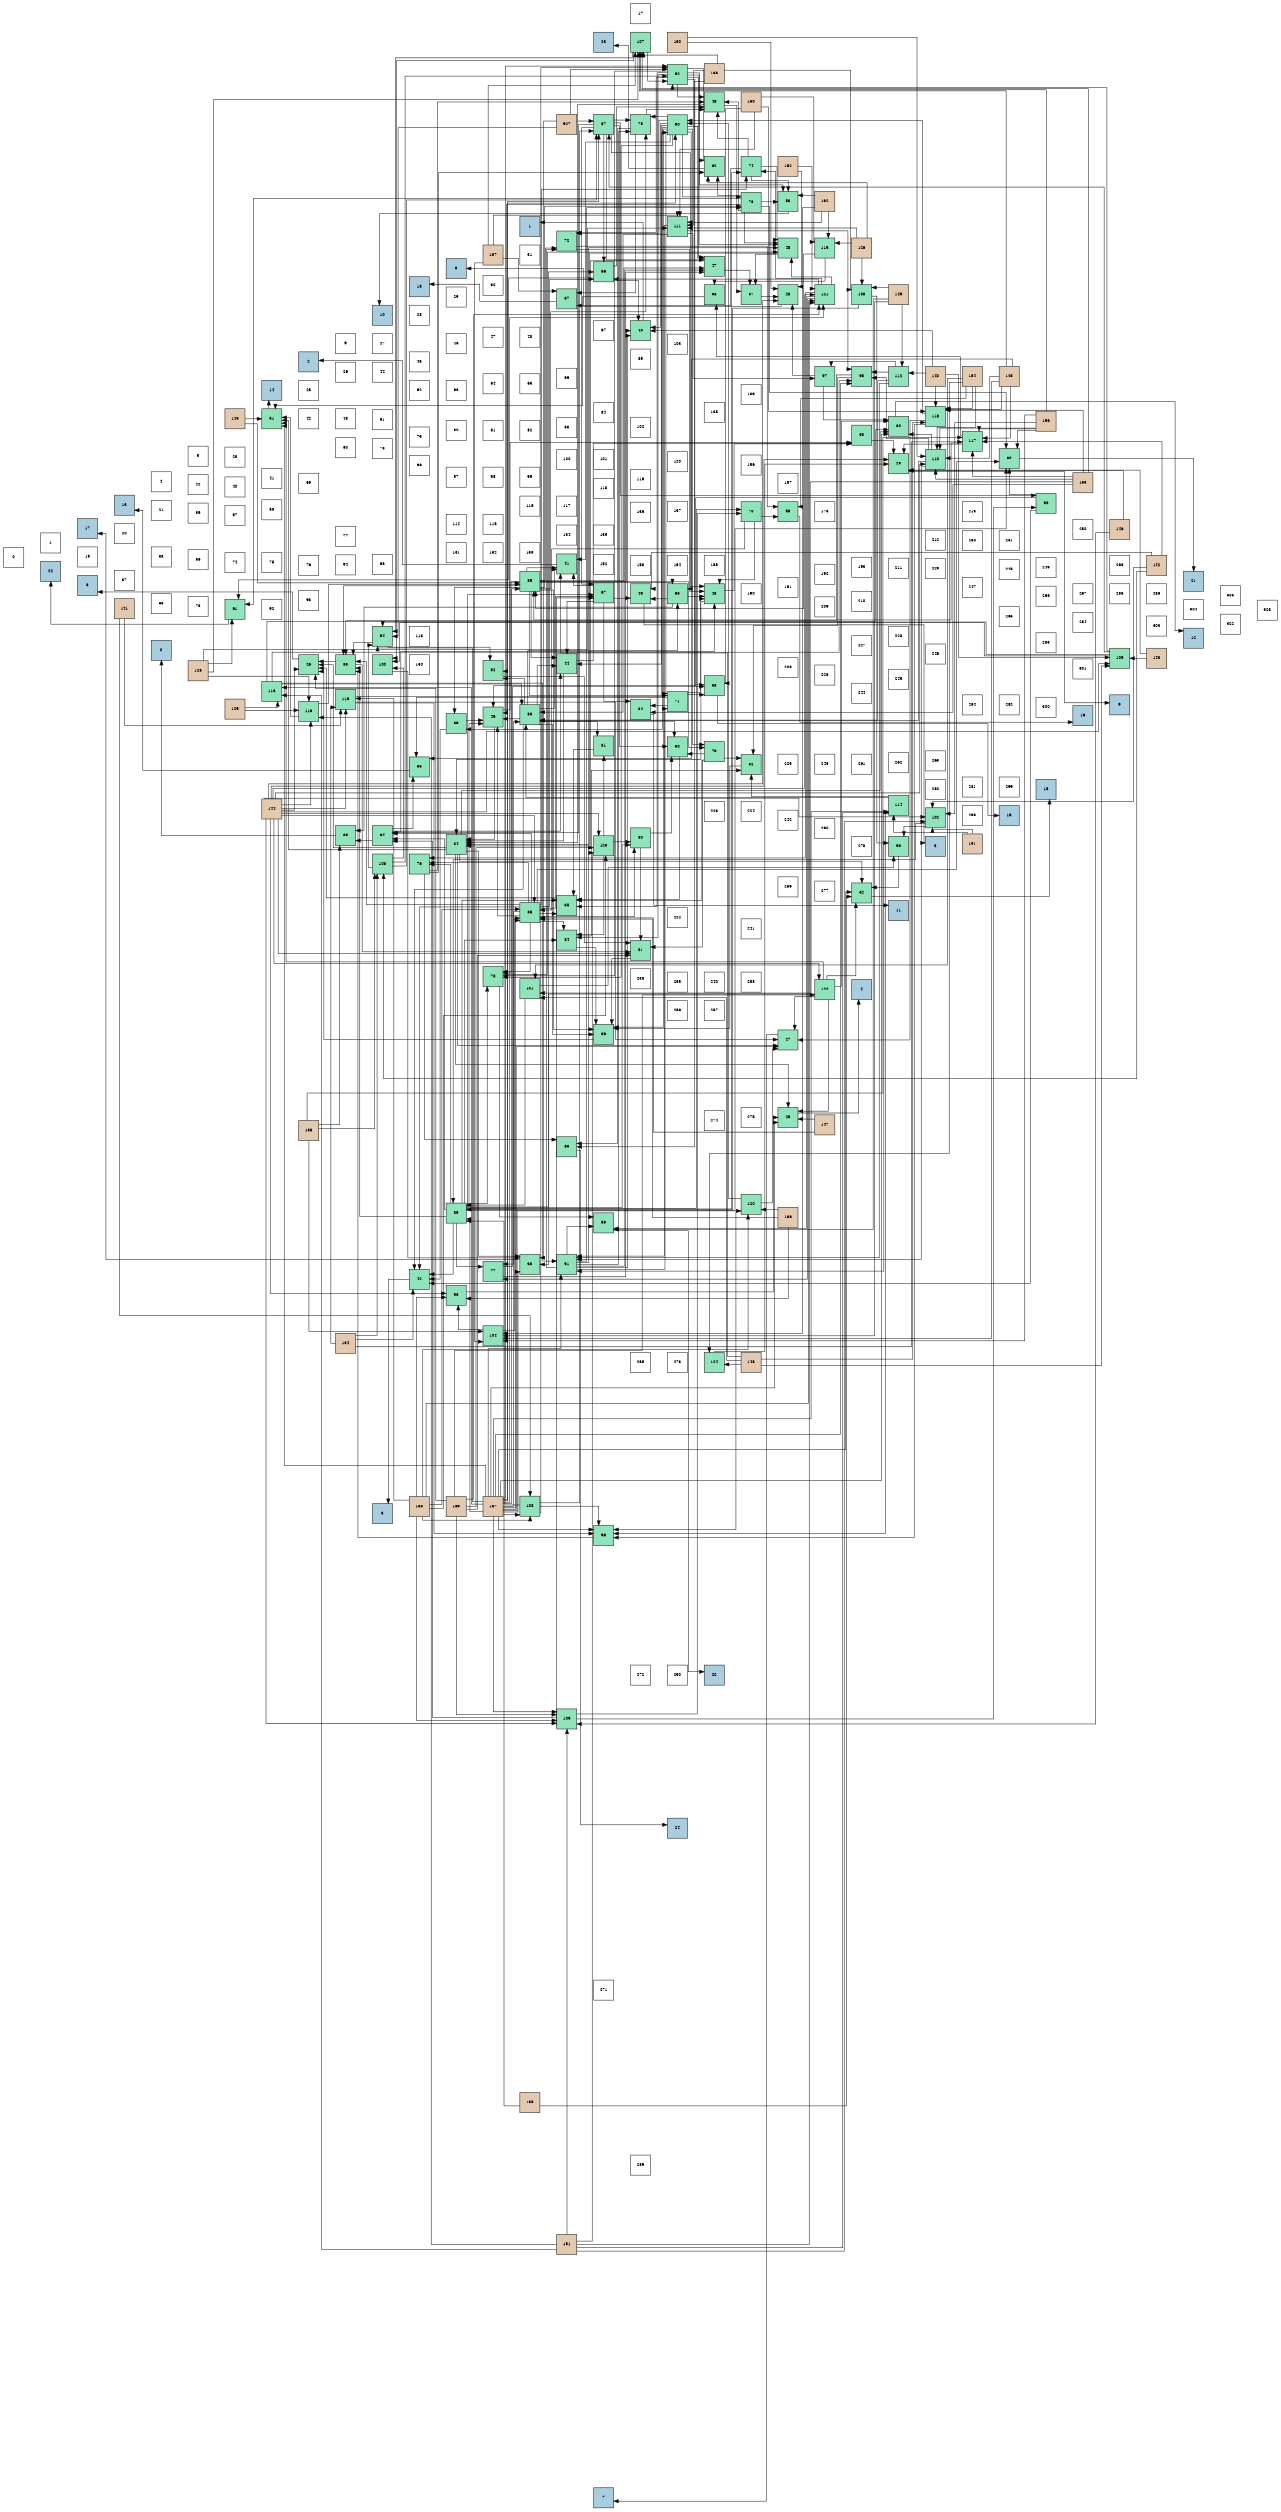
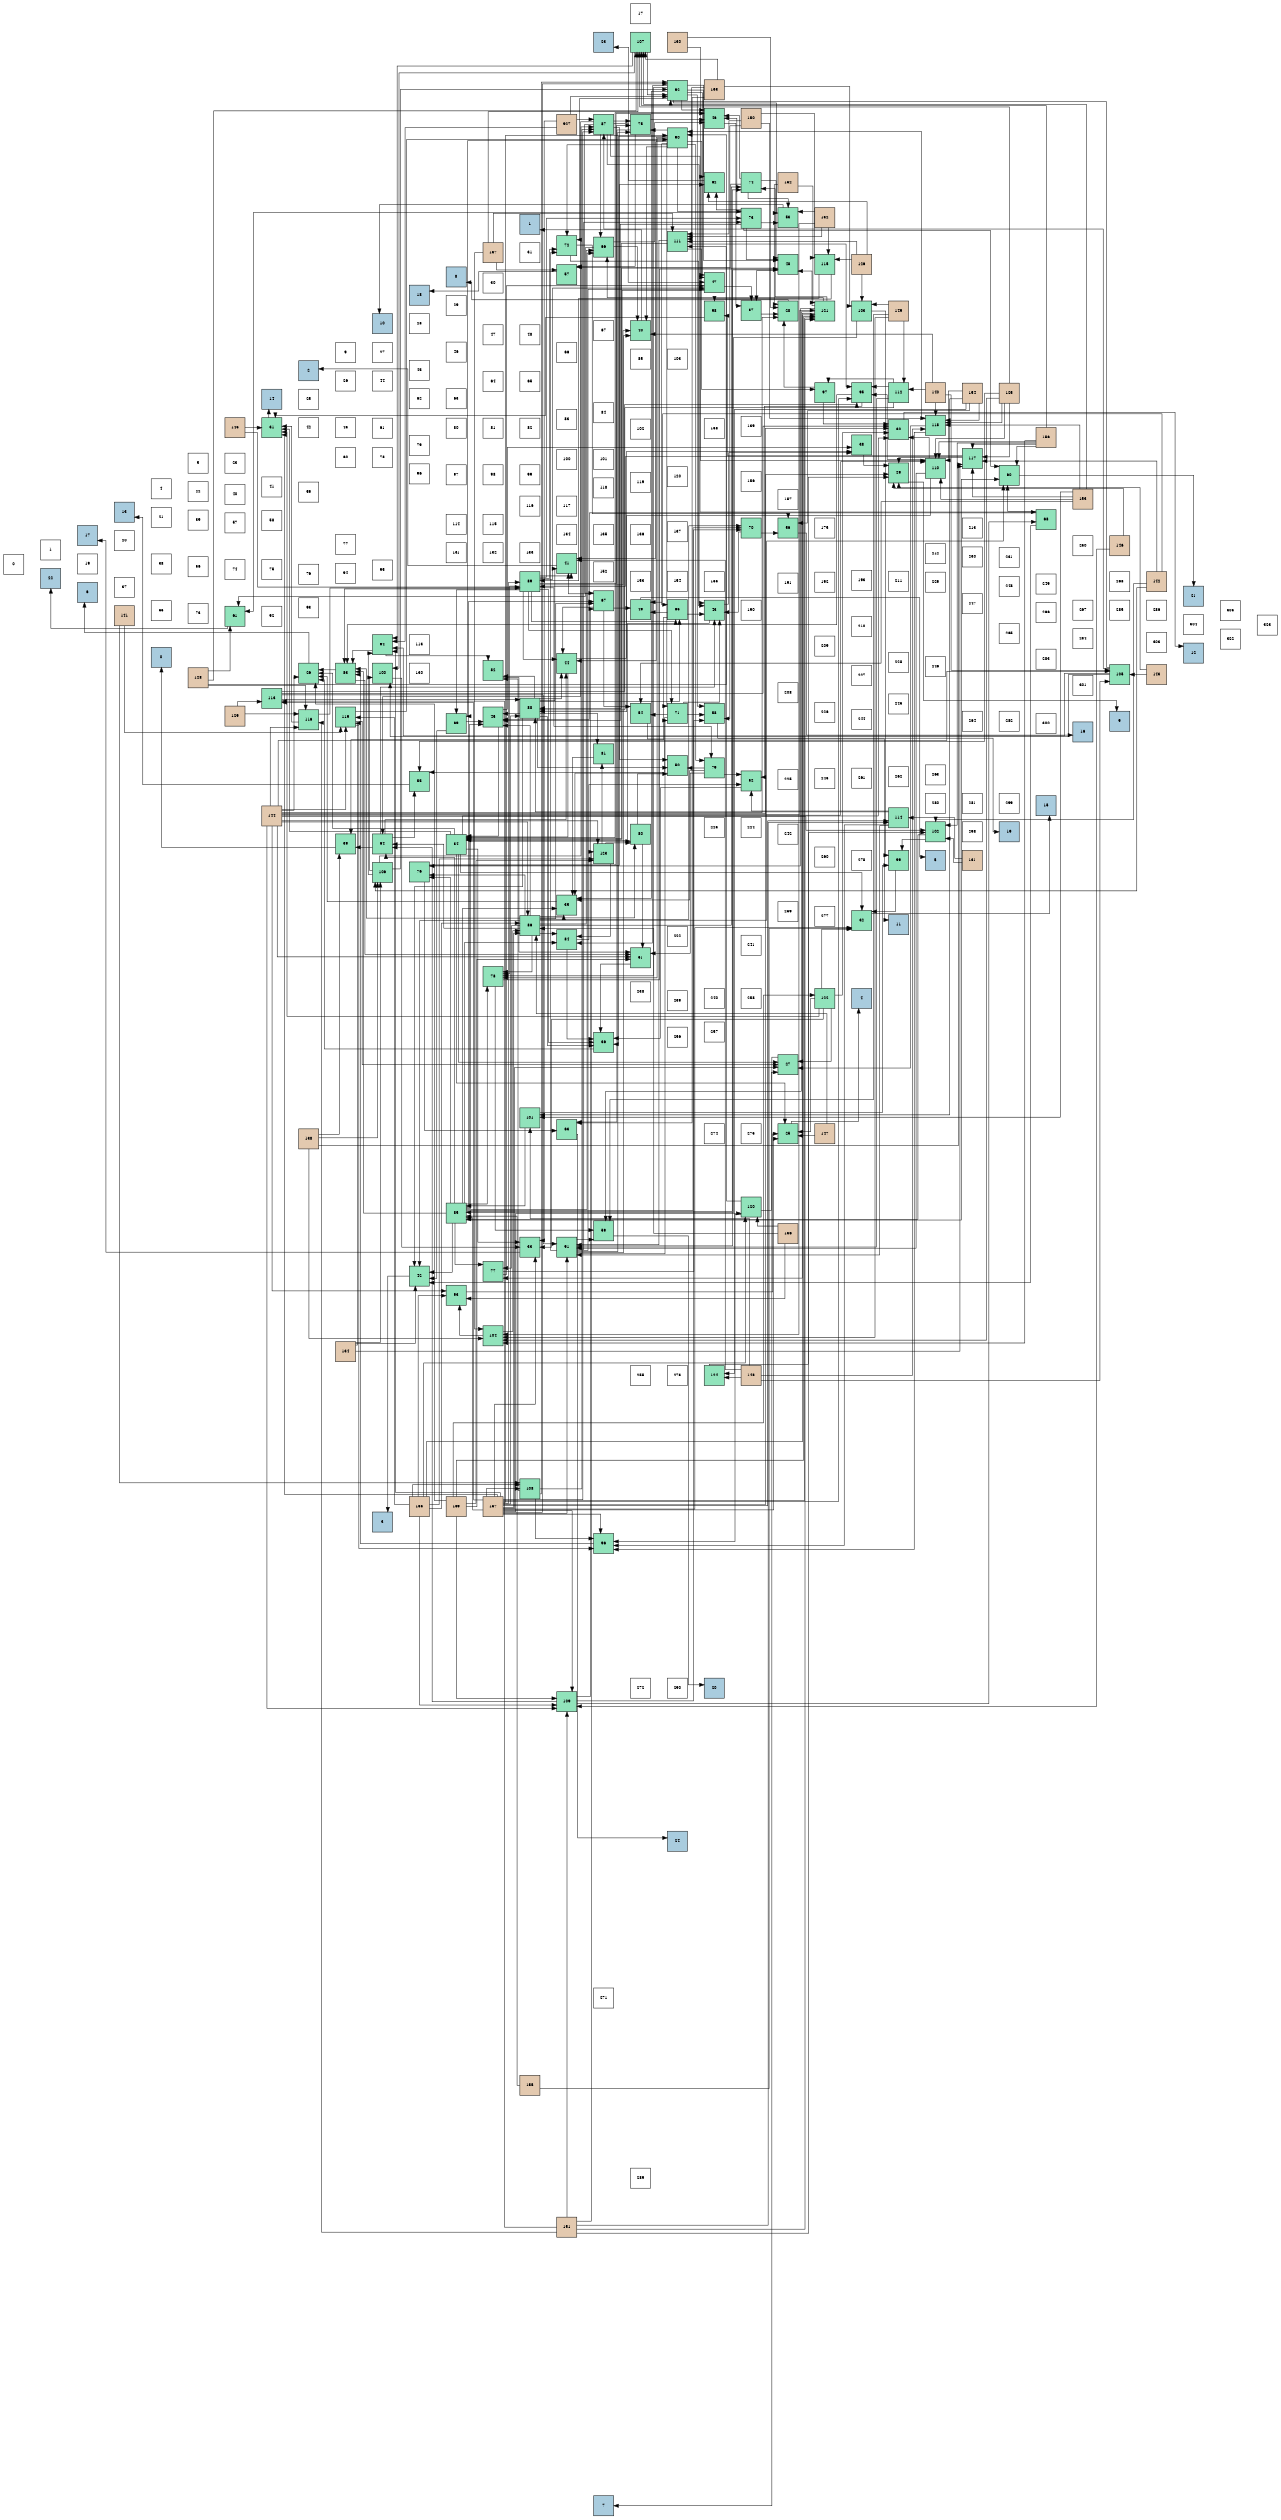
(610, 549) -> (689, 759)
(480, 963) -> none
